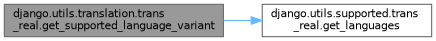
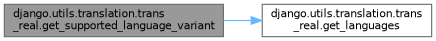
(347, 21) -> (347, 21)
